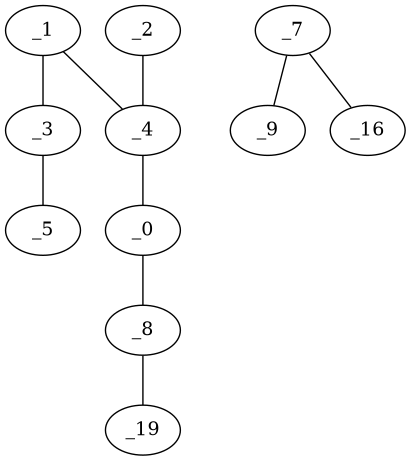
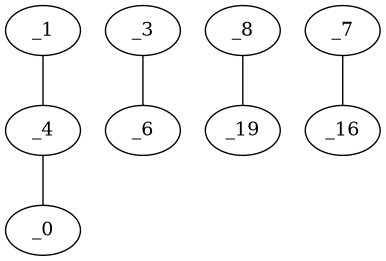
(143, 31) -> none
(43, 81) -> none
(268, 130) -> none
(43, 230) -> (143, 130)
(143, 280) -> none
